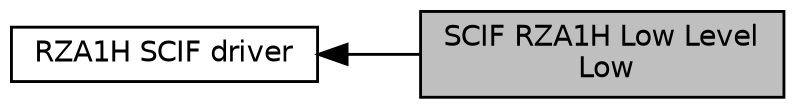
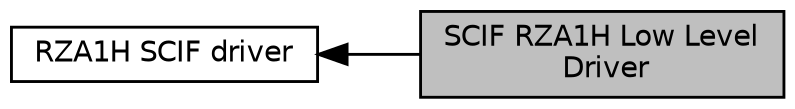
(602, 54) -> (602, 54)
